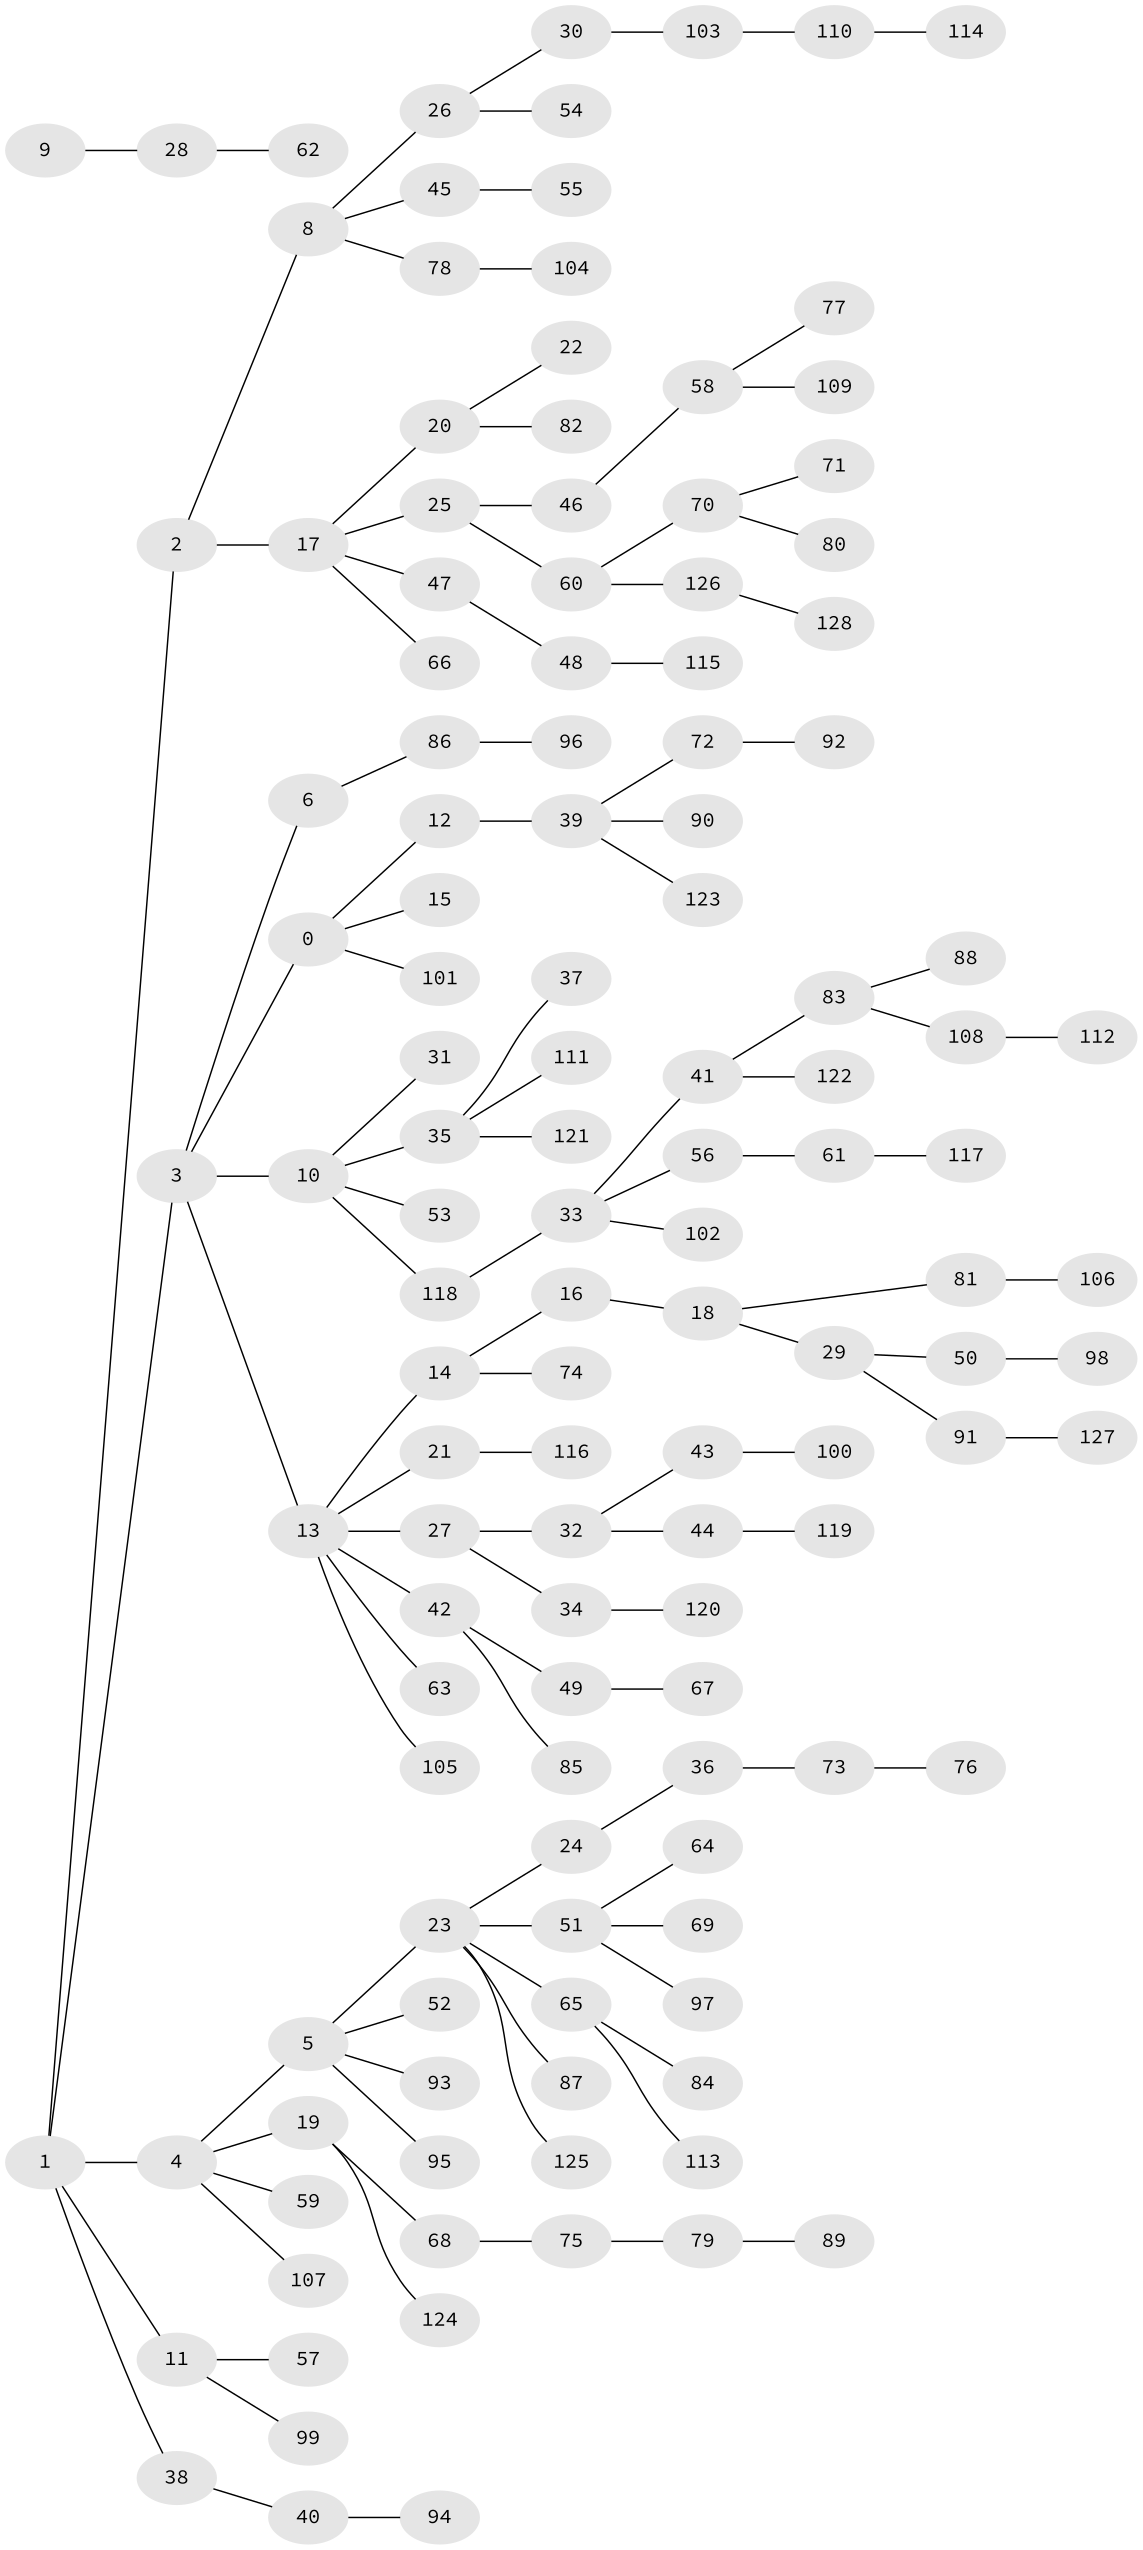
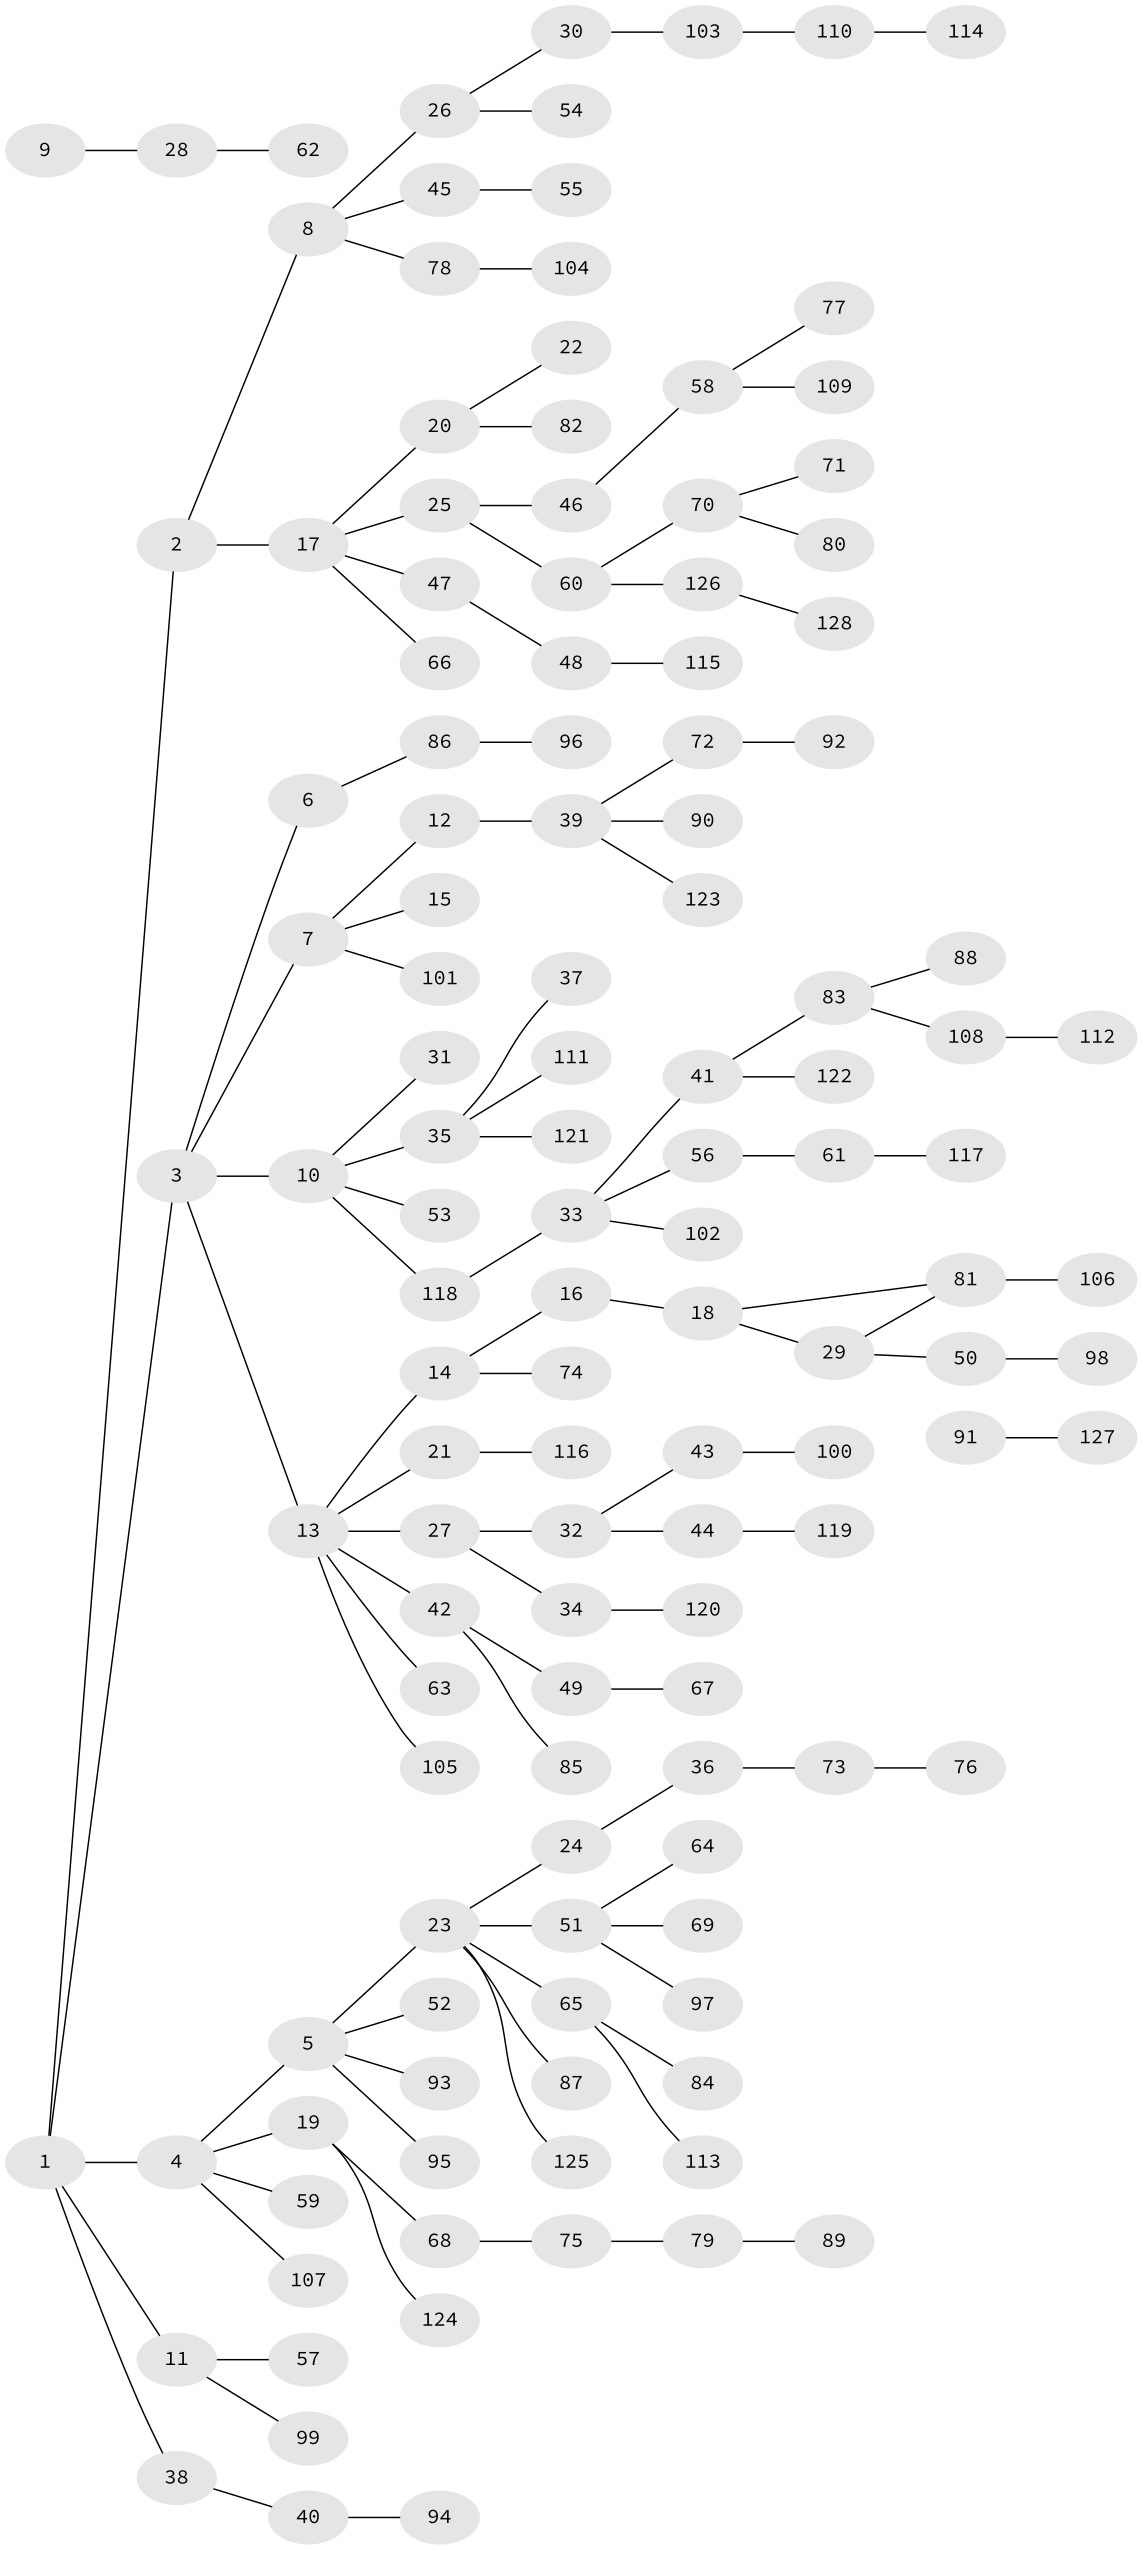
(308, 939) -> (308, 939)
(900, 1396) -> (900, 1317)
